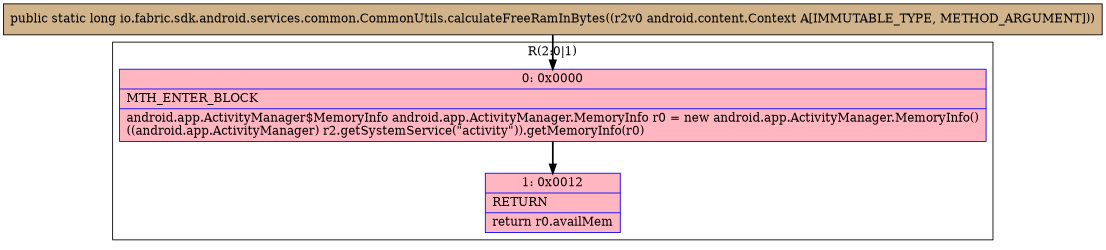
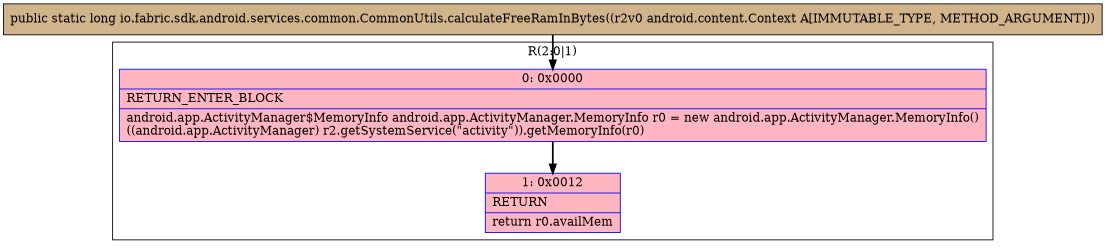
(193, 98) -> (205, 98)
